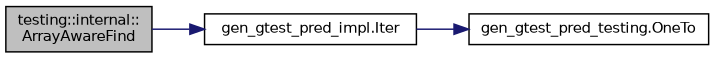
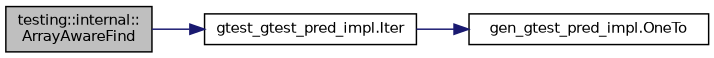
(310, 29) -> (310, 29)
(589, 29) -> (589, 29)
